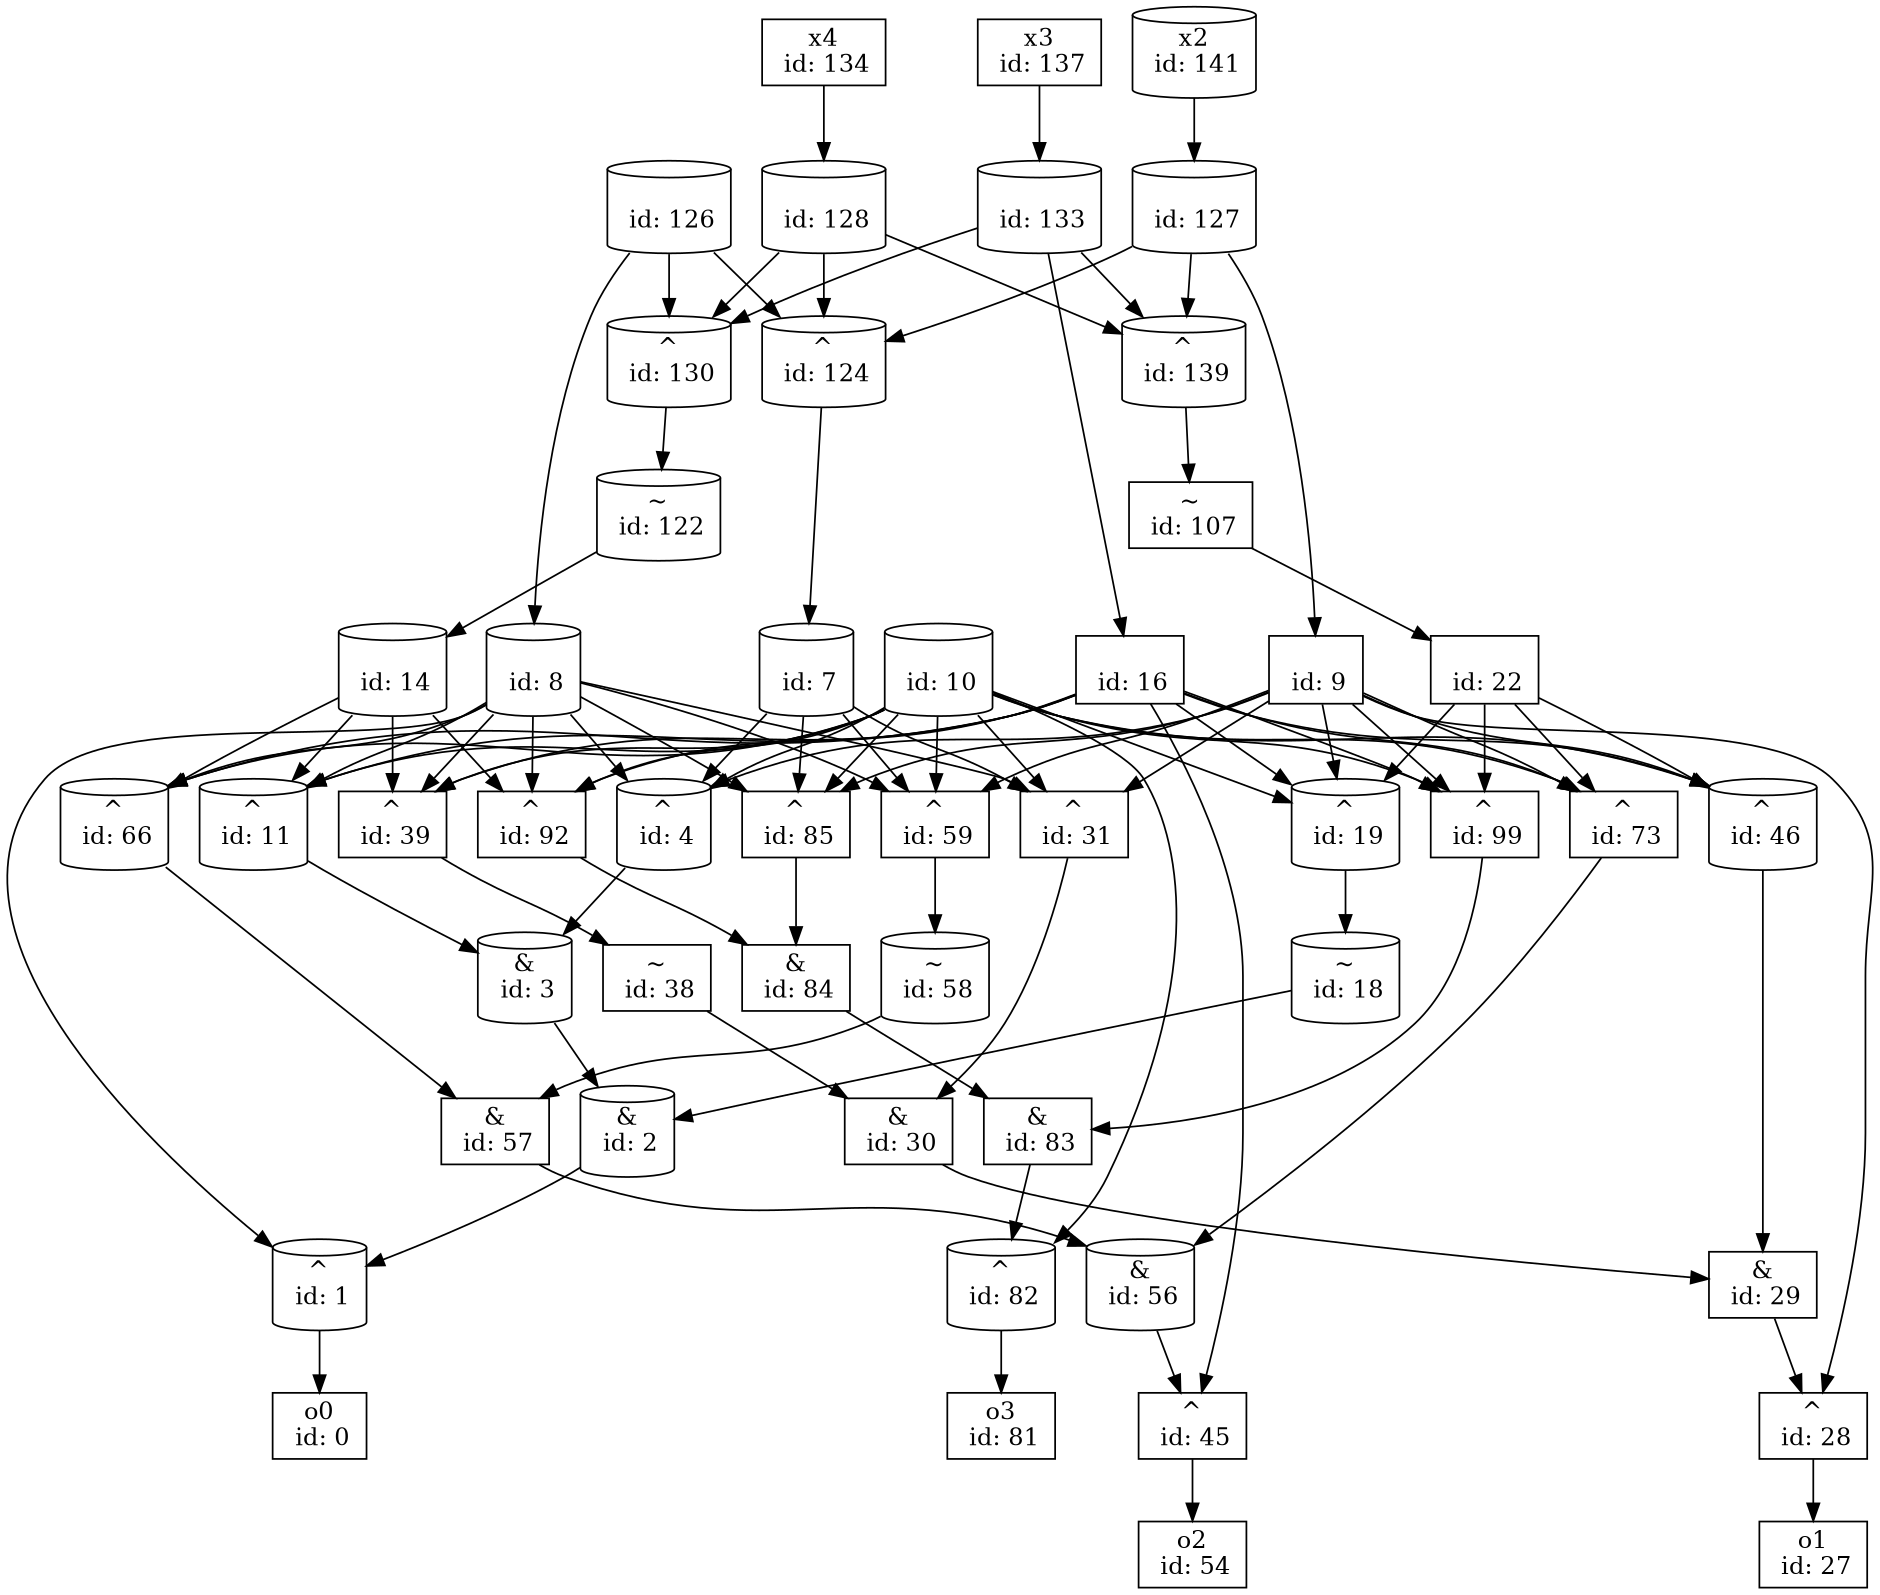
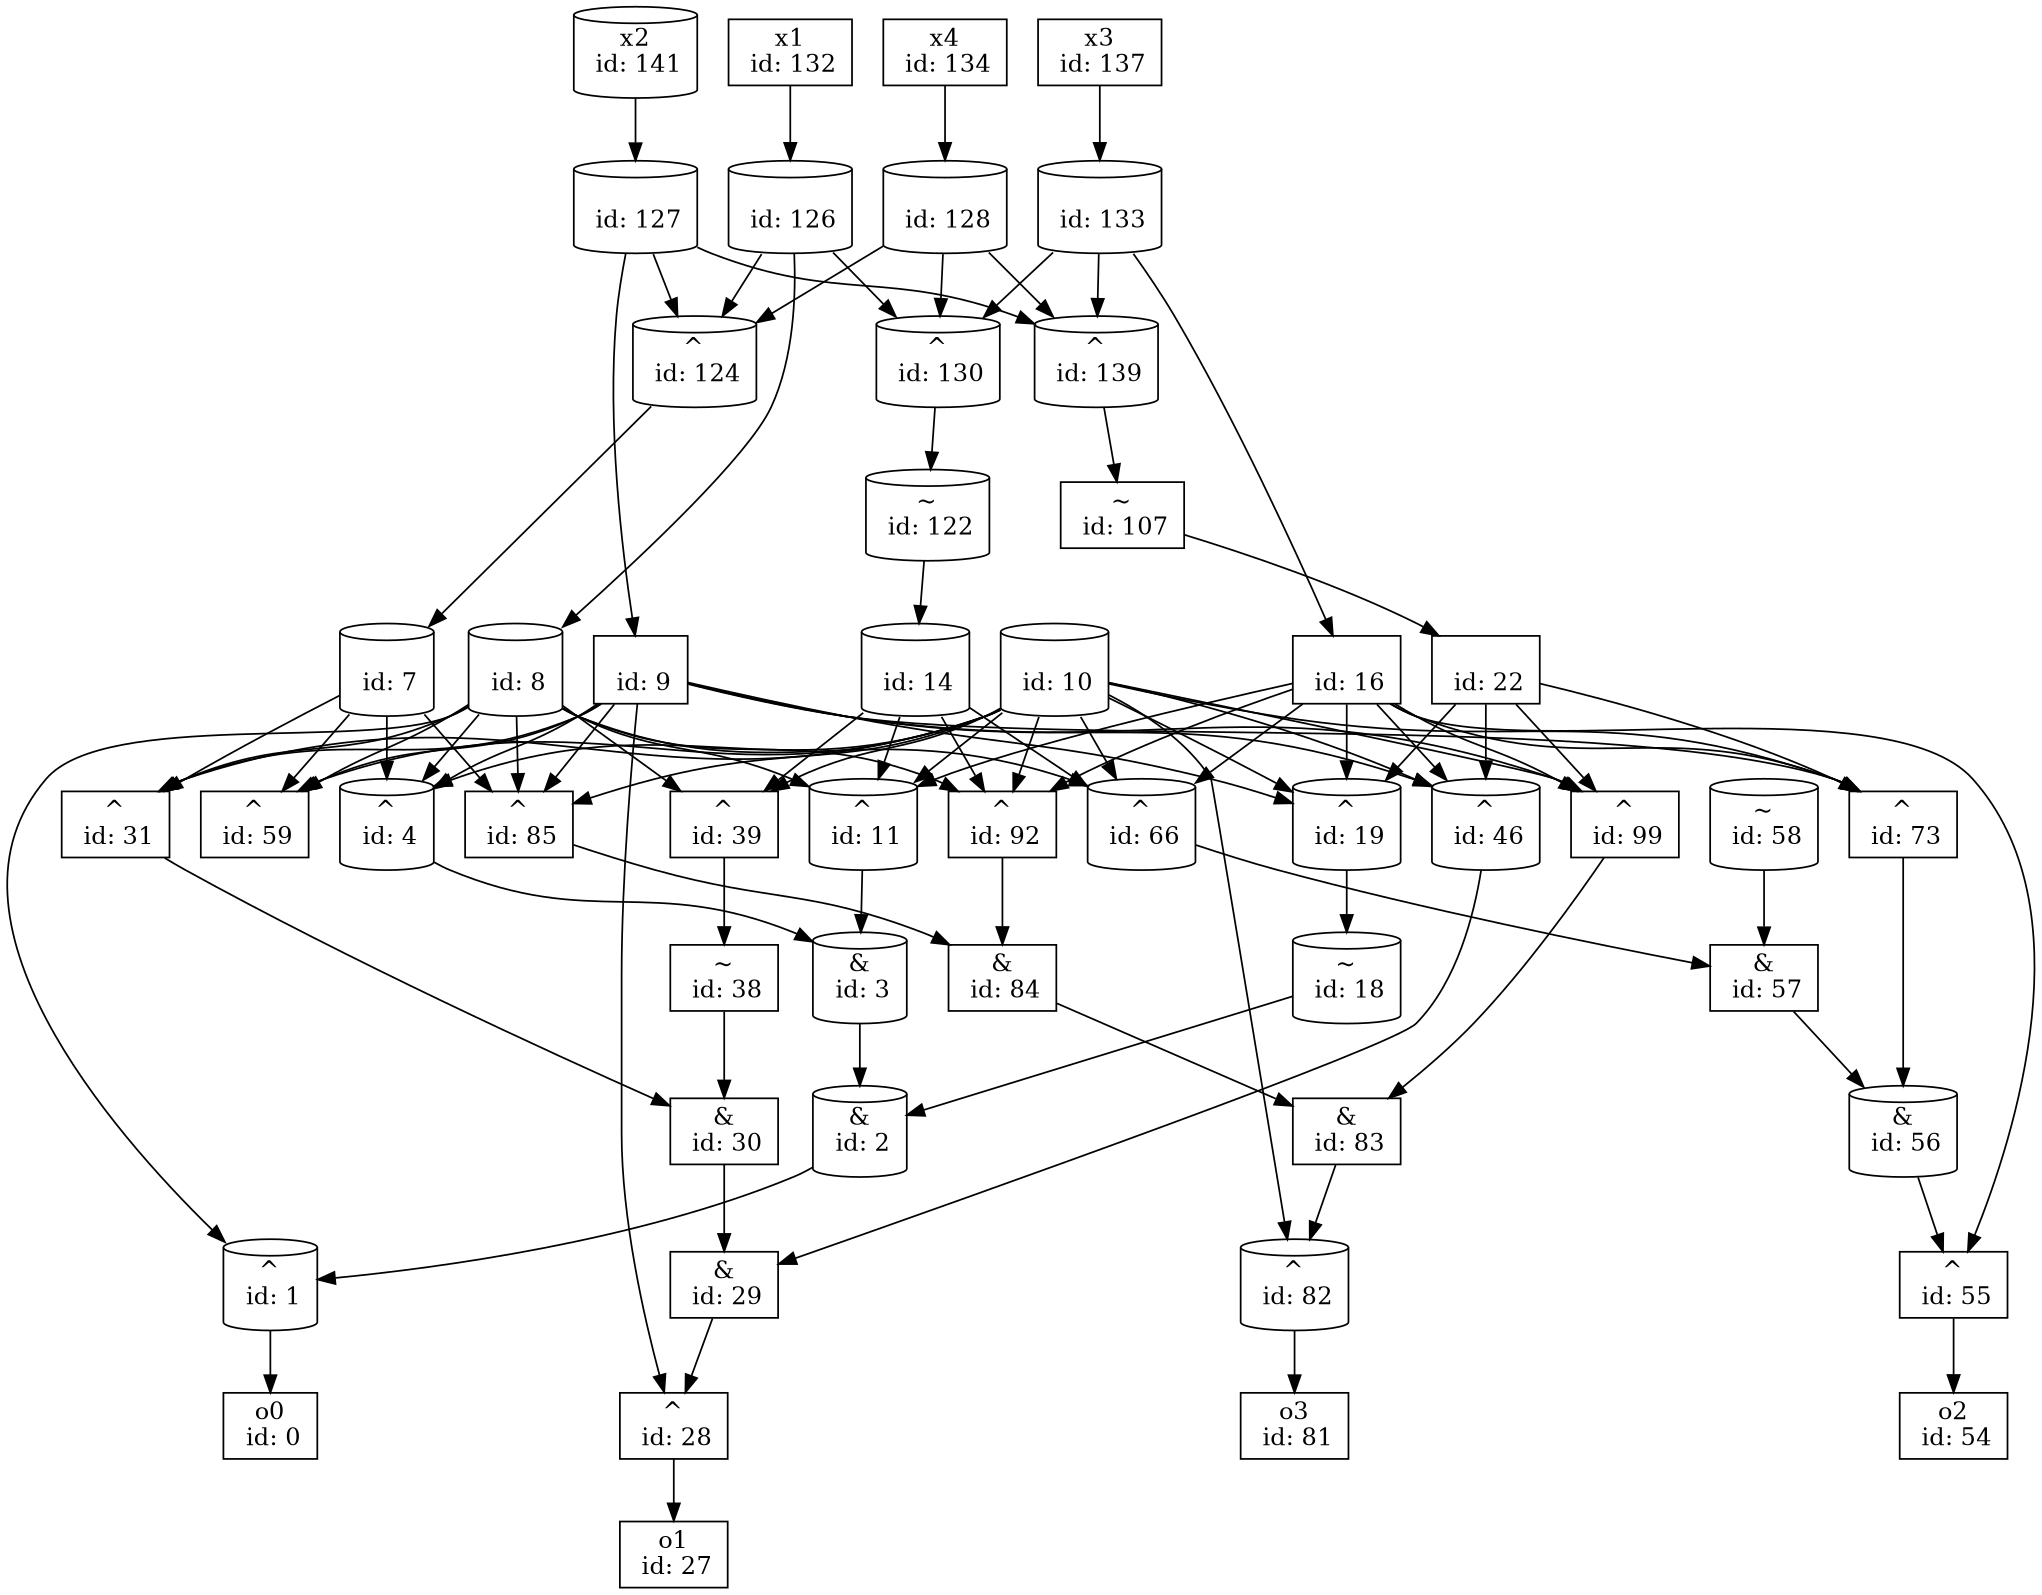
none -> (790, 52)
(764, 739) -> none
(935, 887) -> none
(1193, 1426) -> (1954, 1285)
